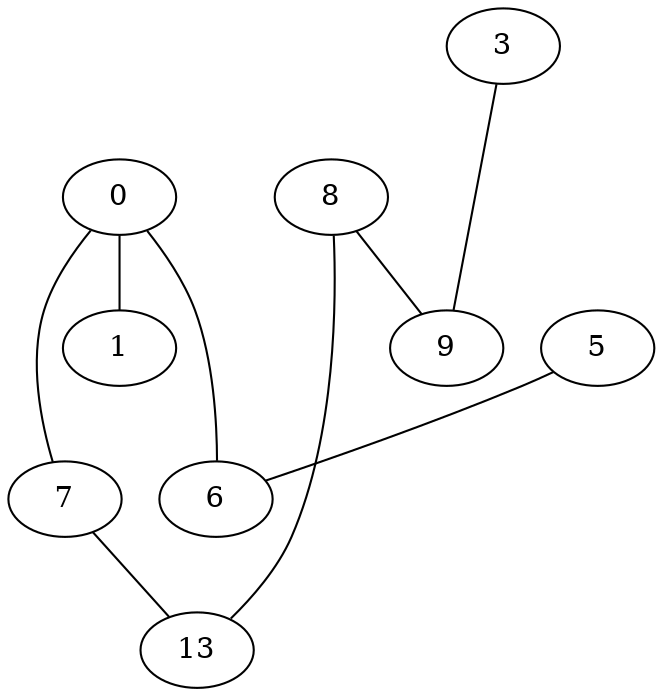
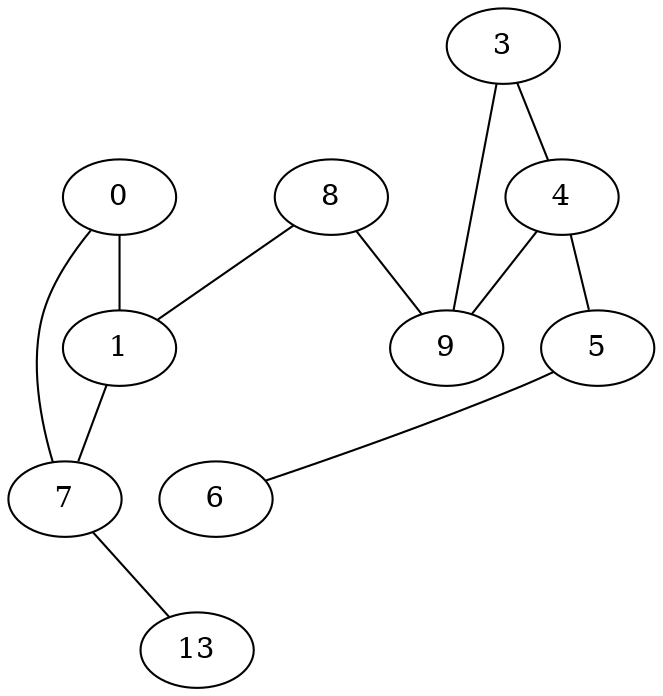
none -> (562, 197)
(204, 339) -> none
none -> (92, 423)
(320, 439) -> (226, 273)
